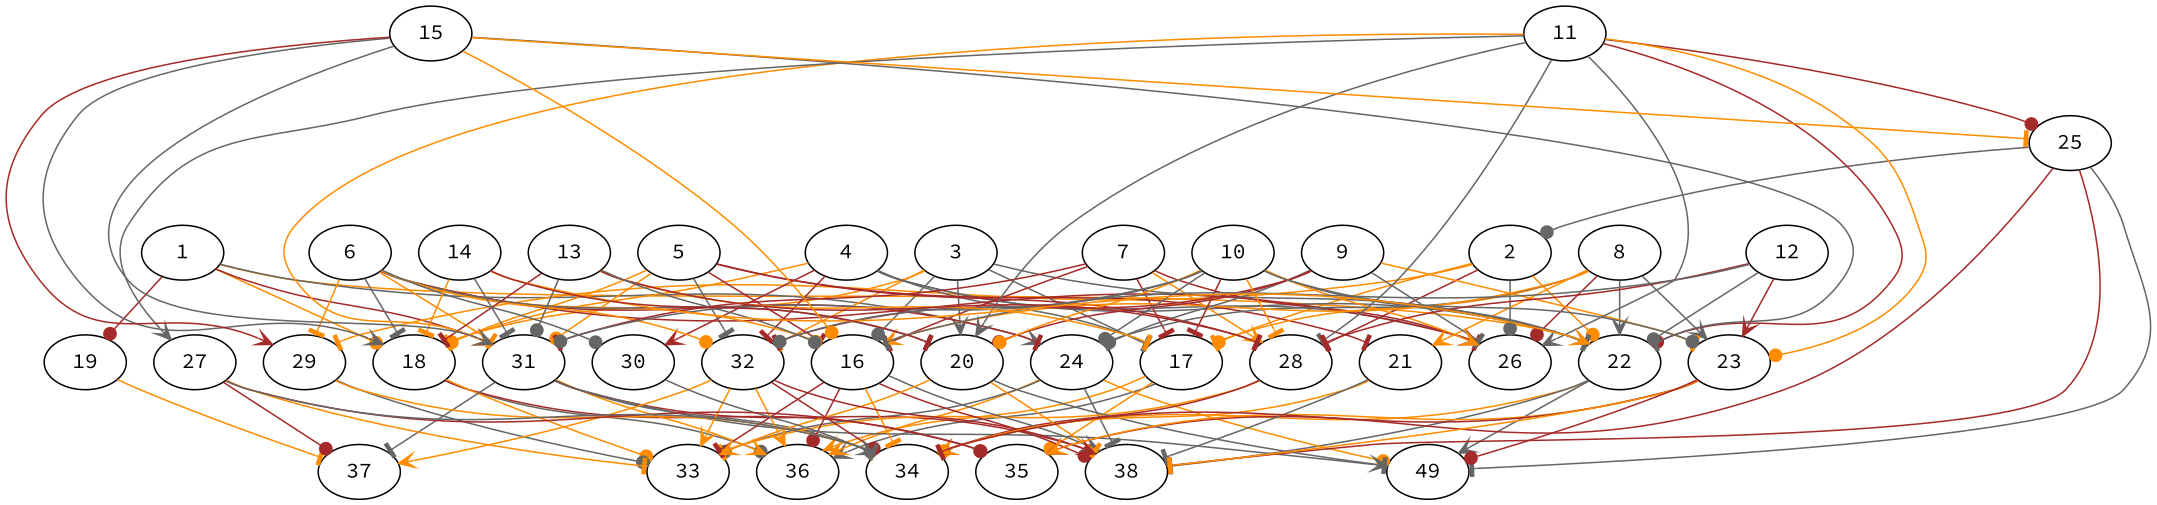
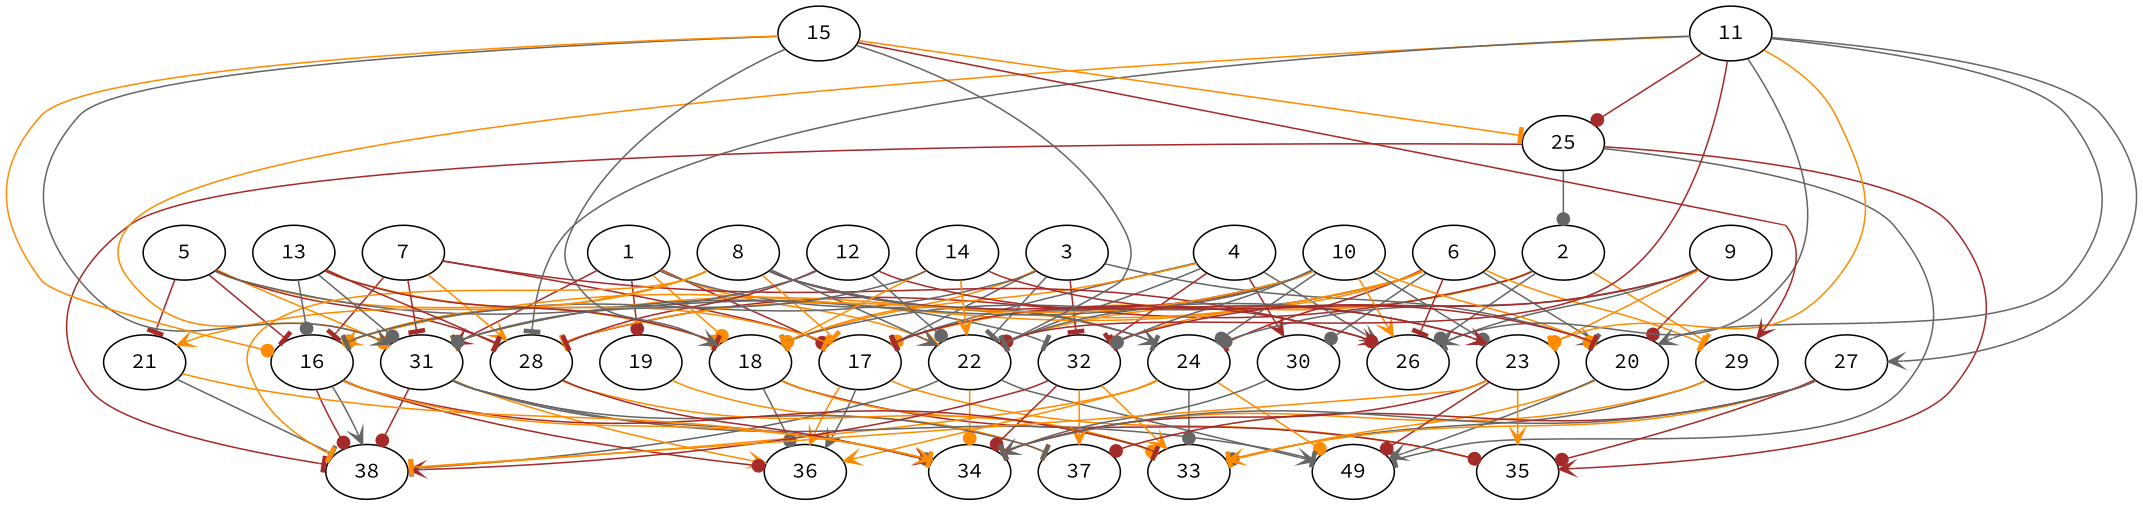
none -> (739, 305)
(853, 306) -> (1073, 304)
(1021, 402) -> (463, 291)
(763, 404) -> none
(1097, 414) -> (789, 438)
